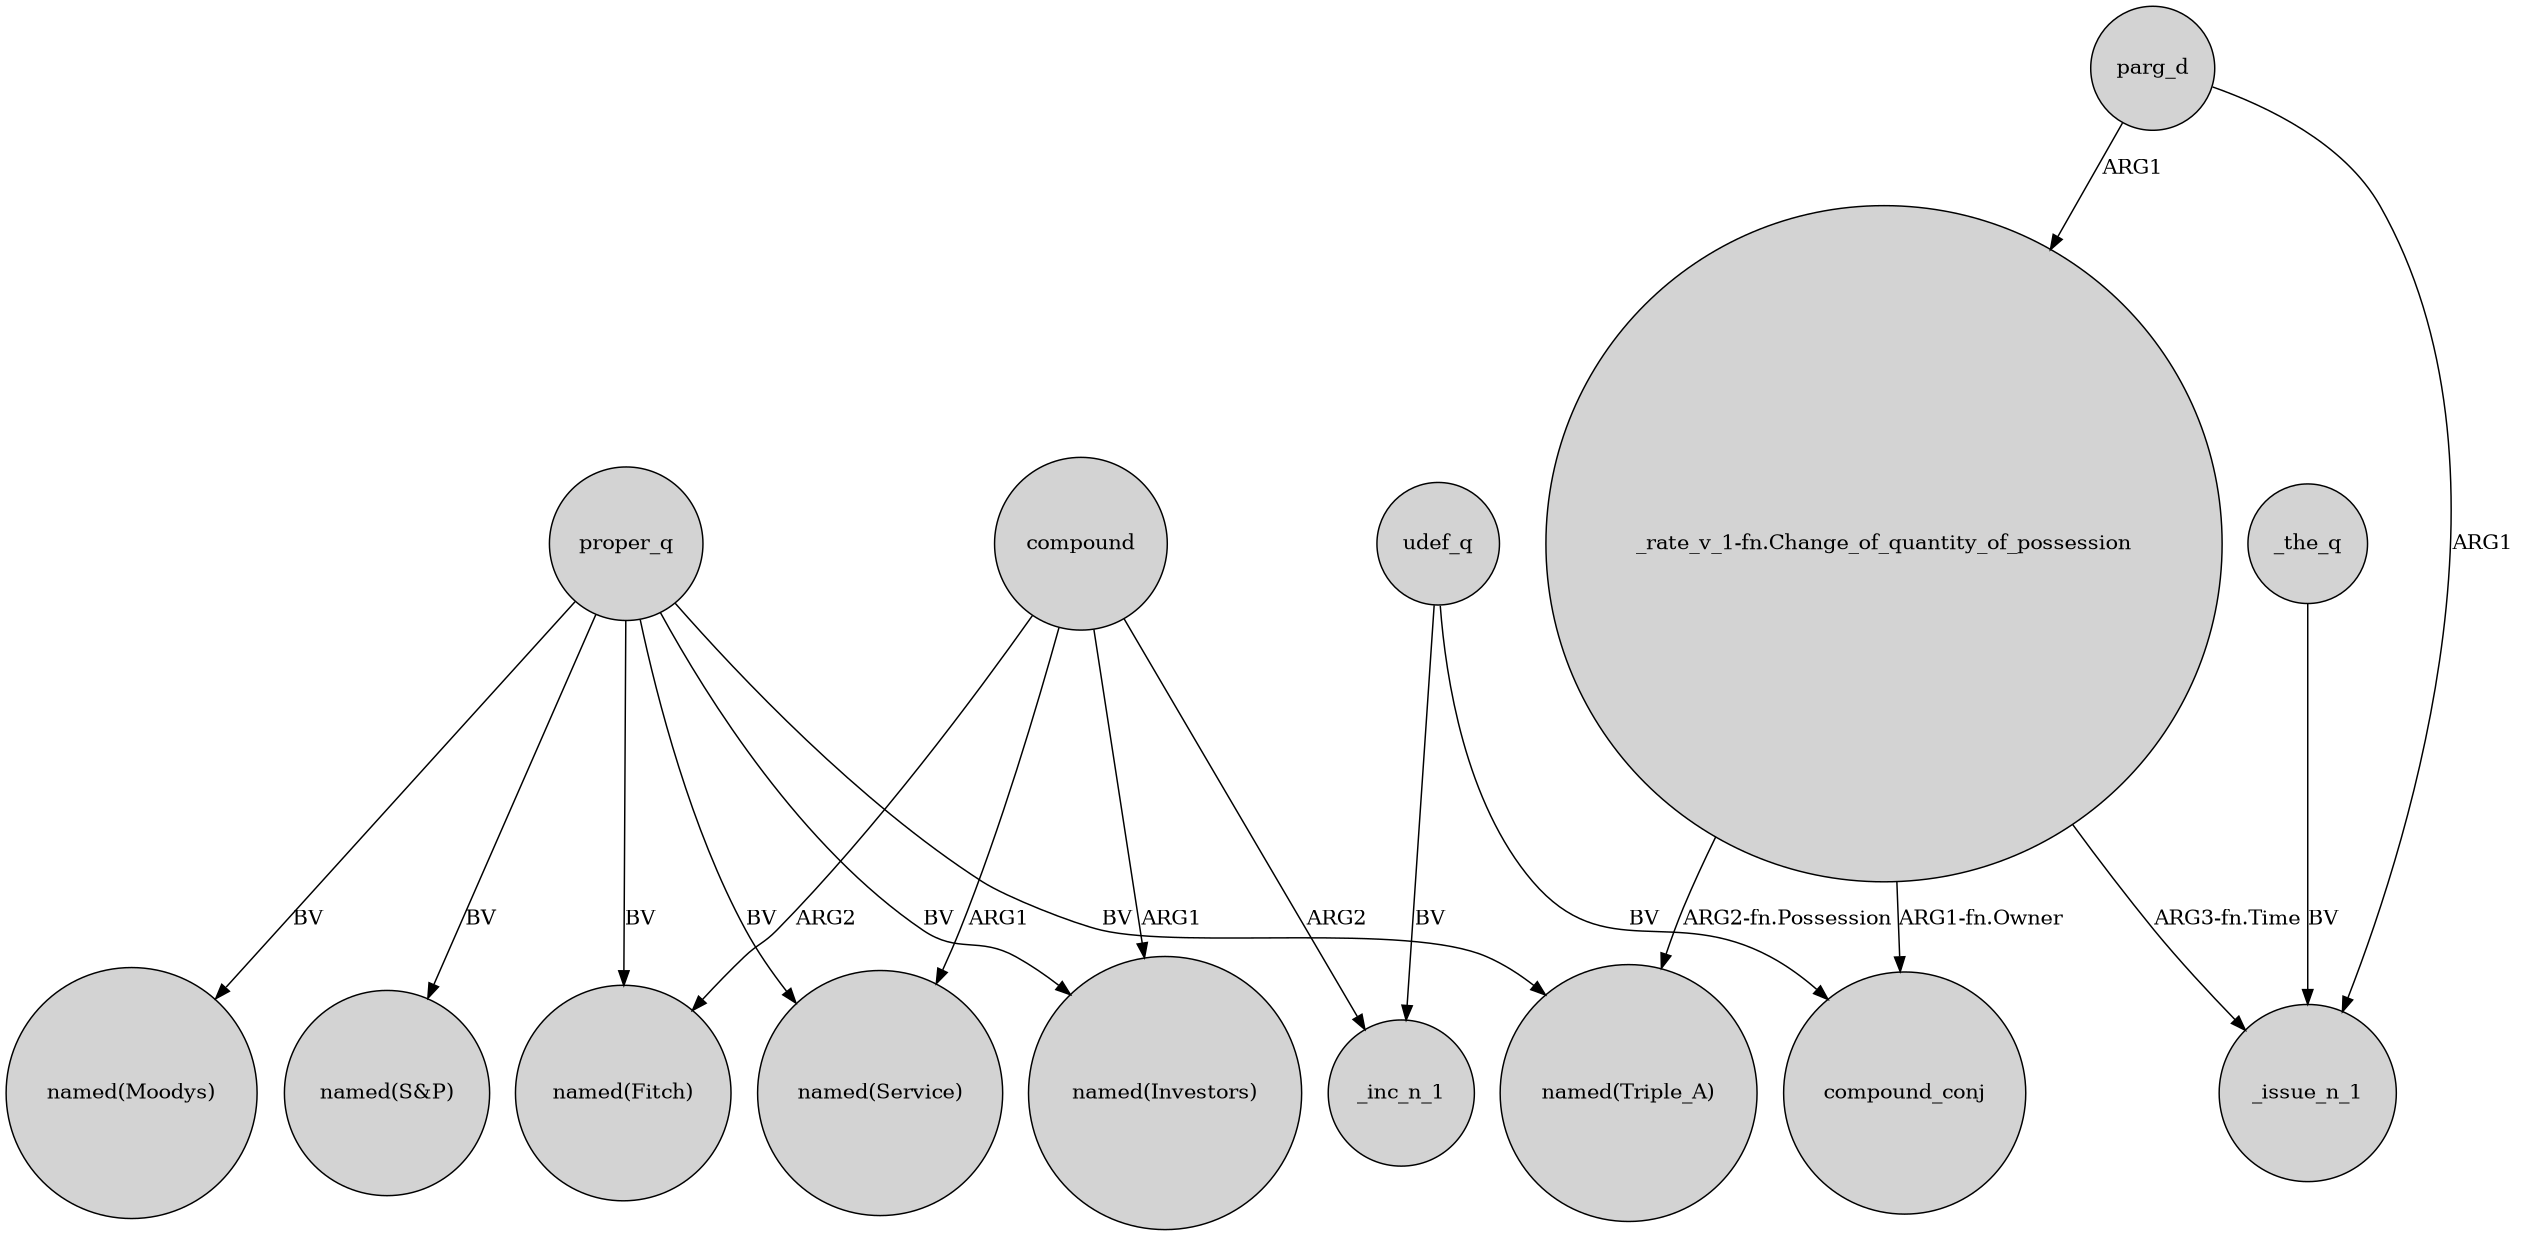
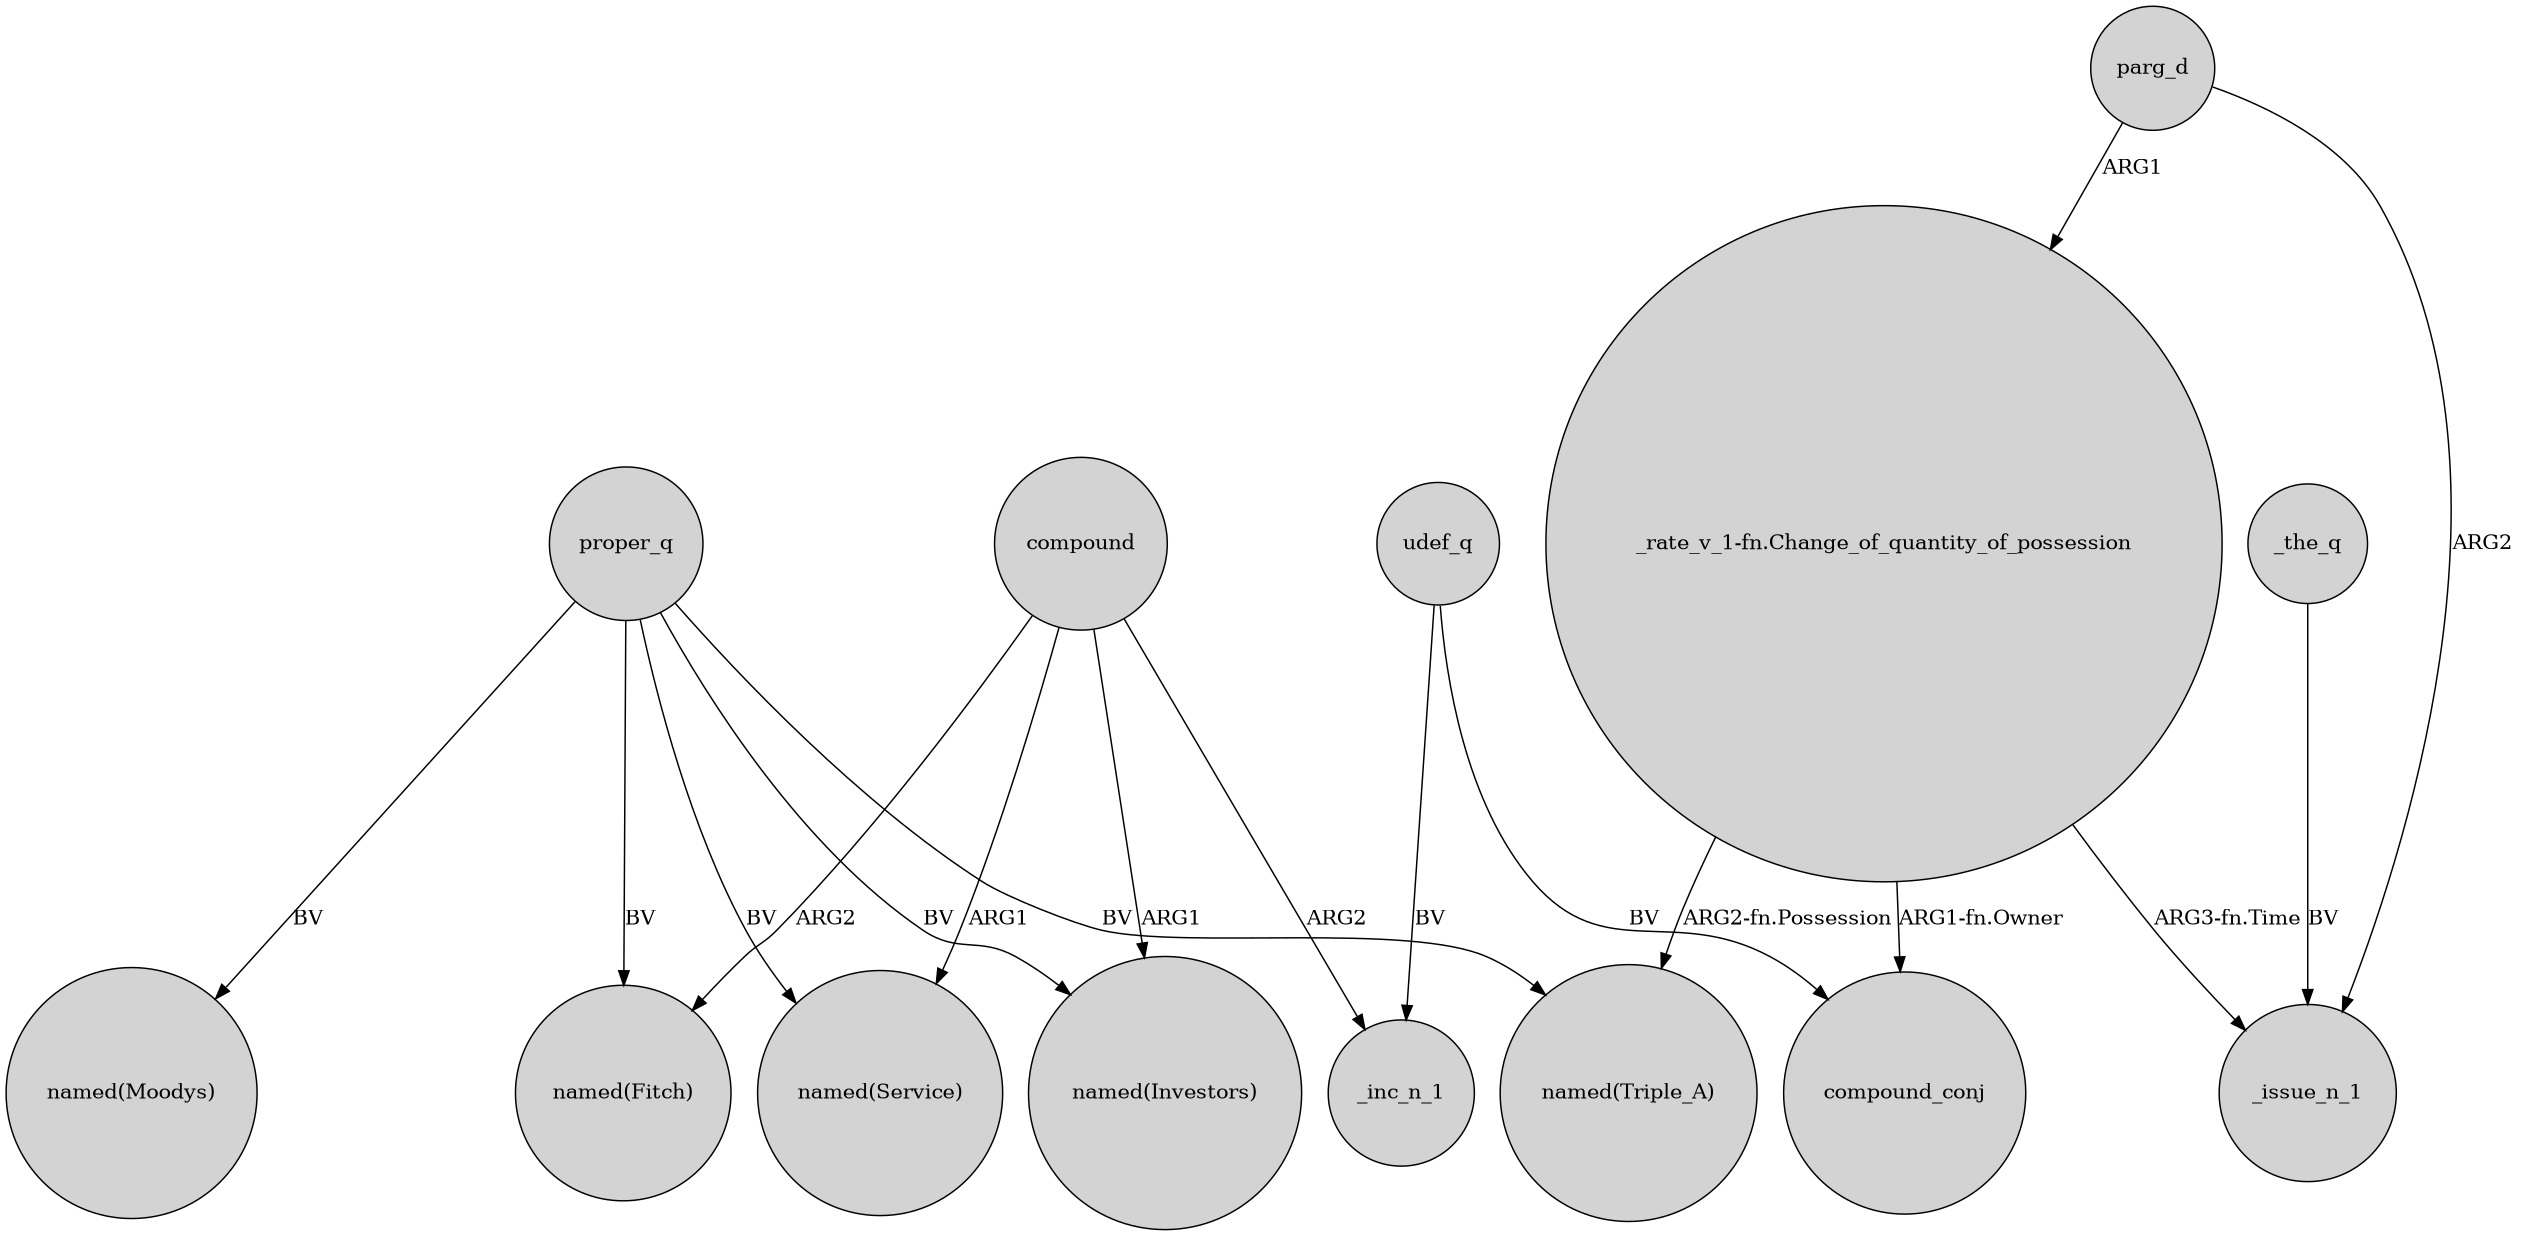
(2483, 544) -> (2483, 544)
(387, 1093) -> none
